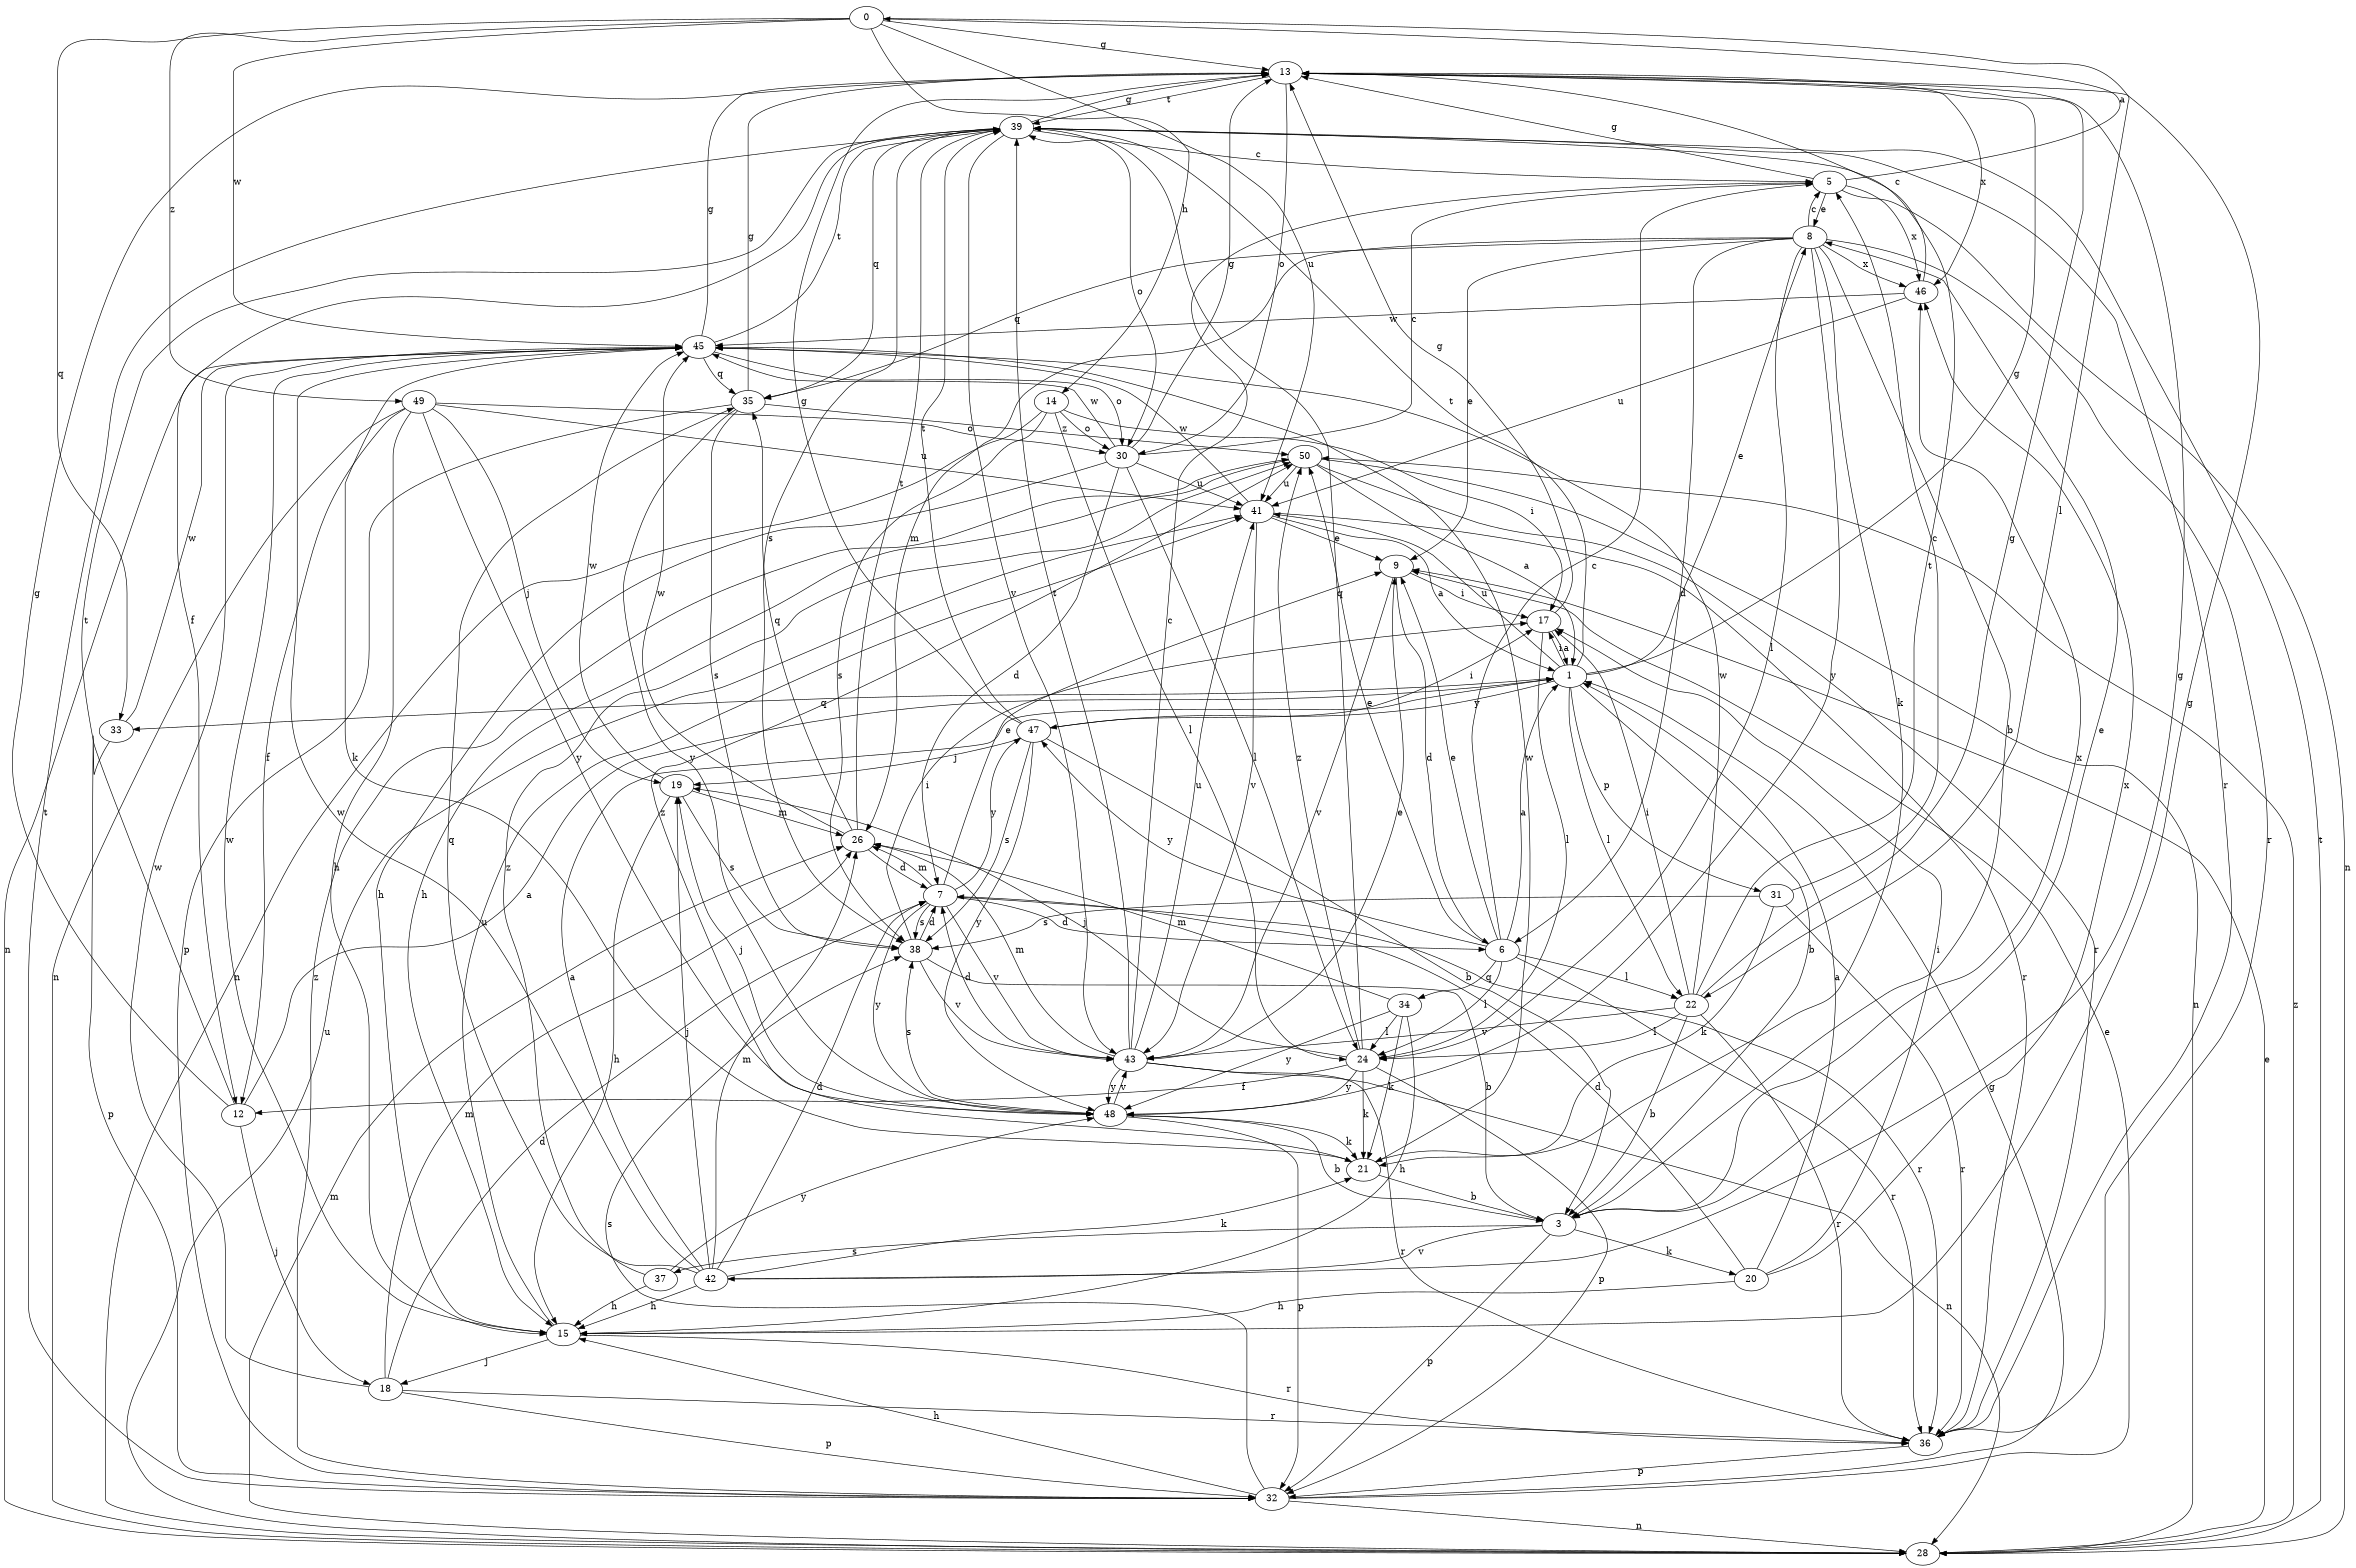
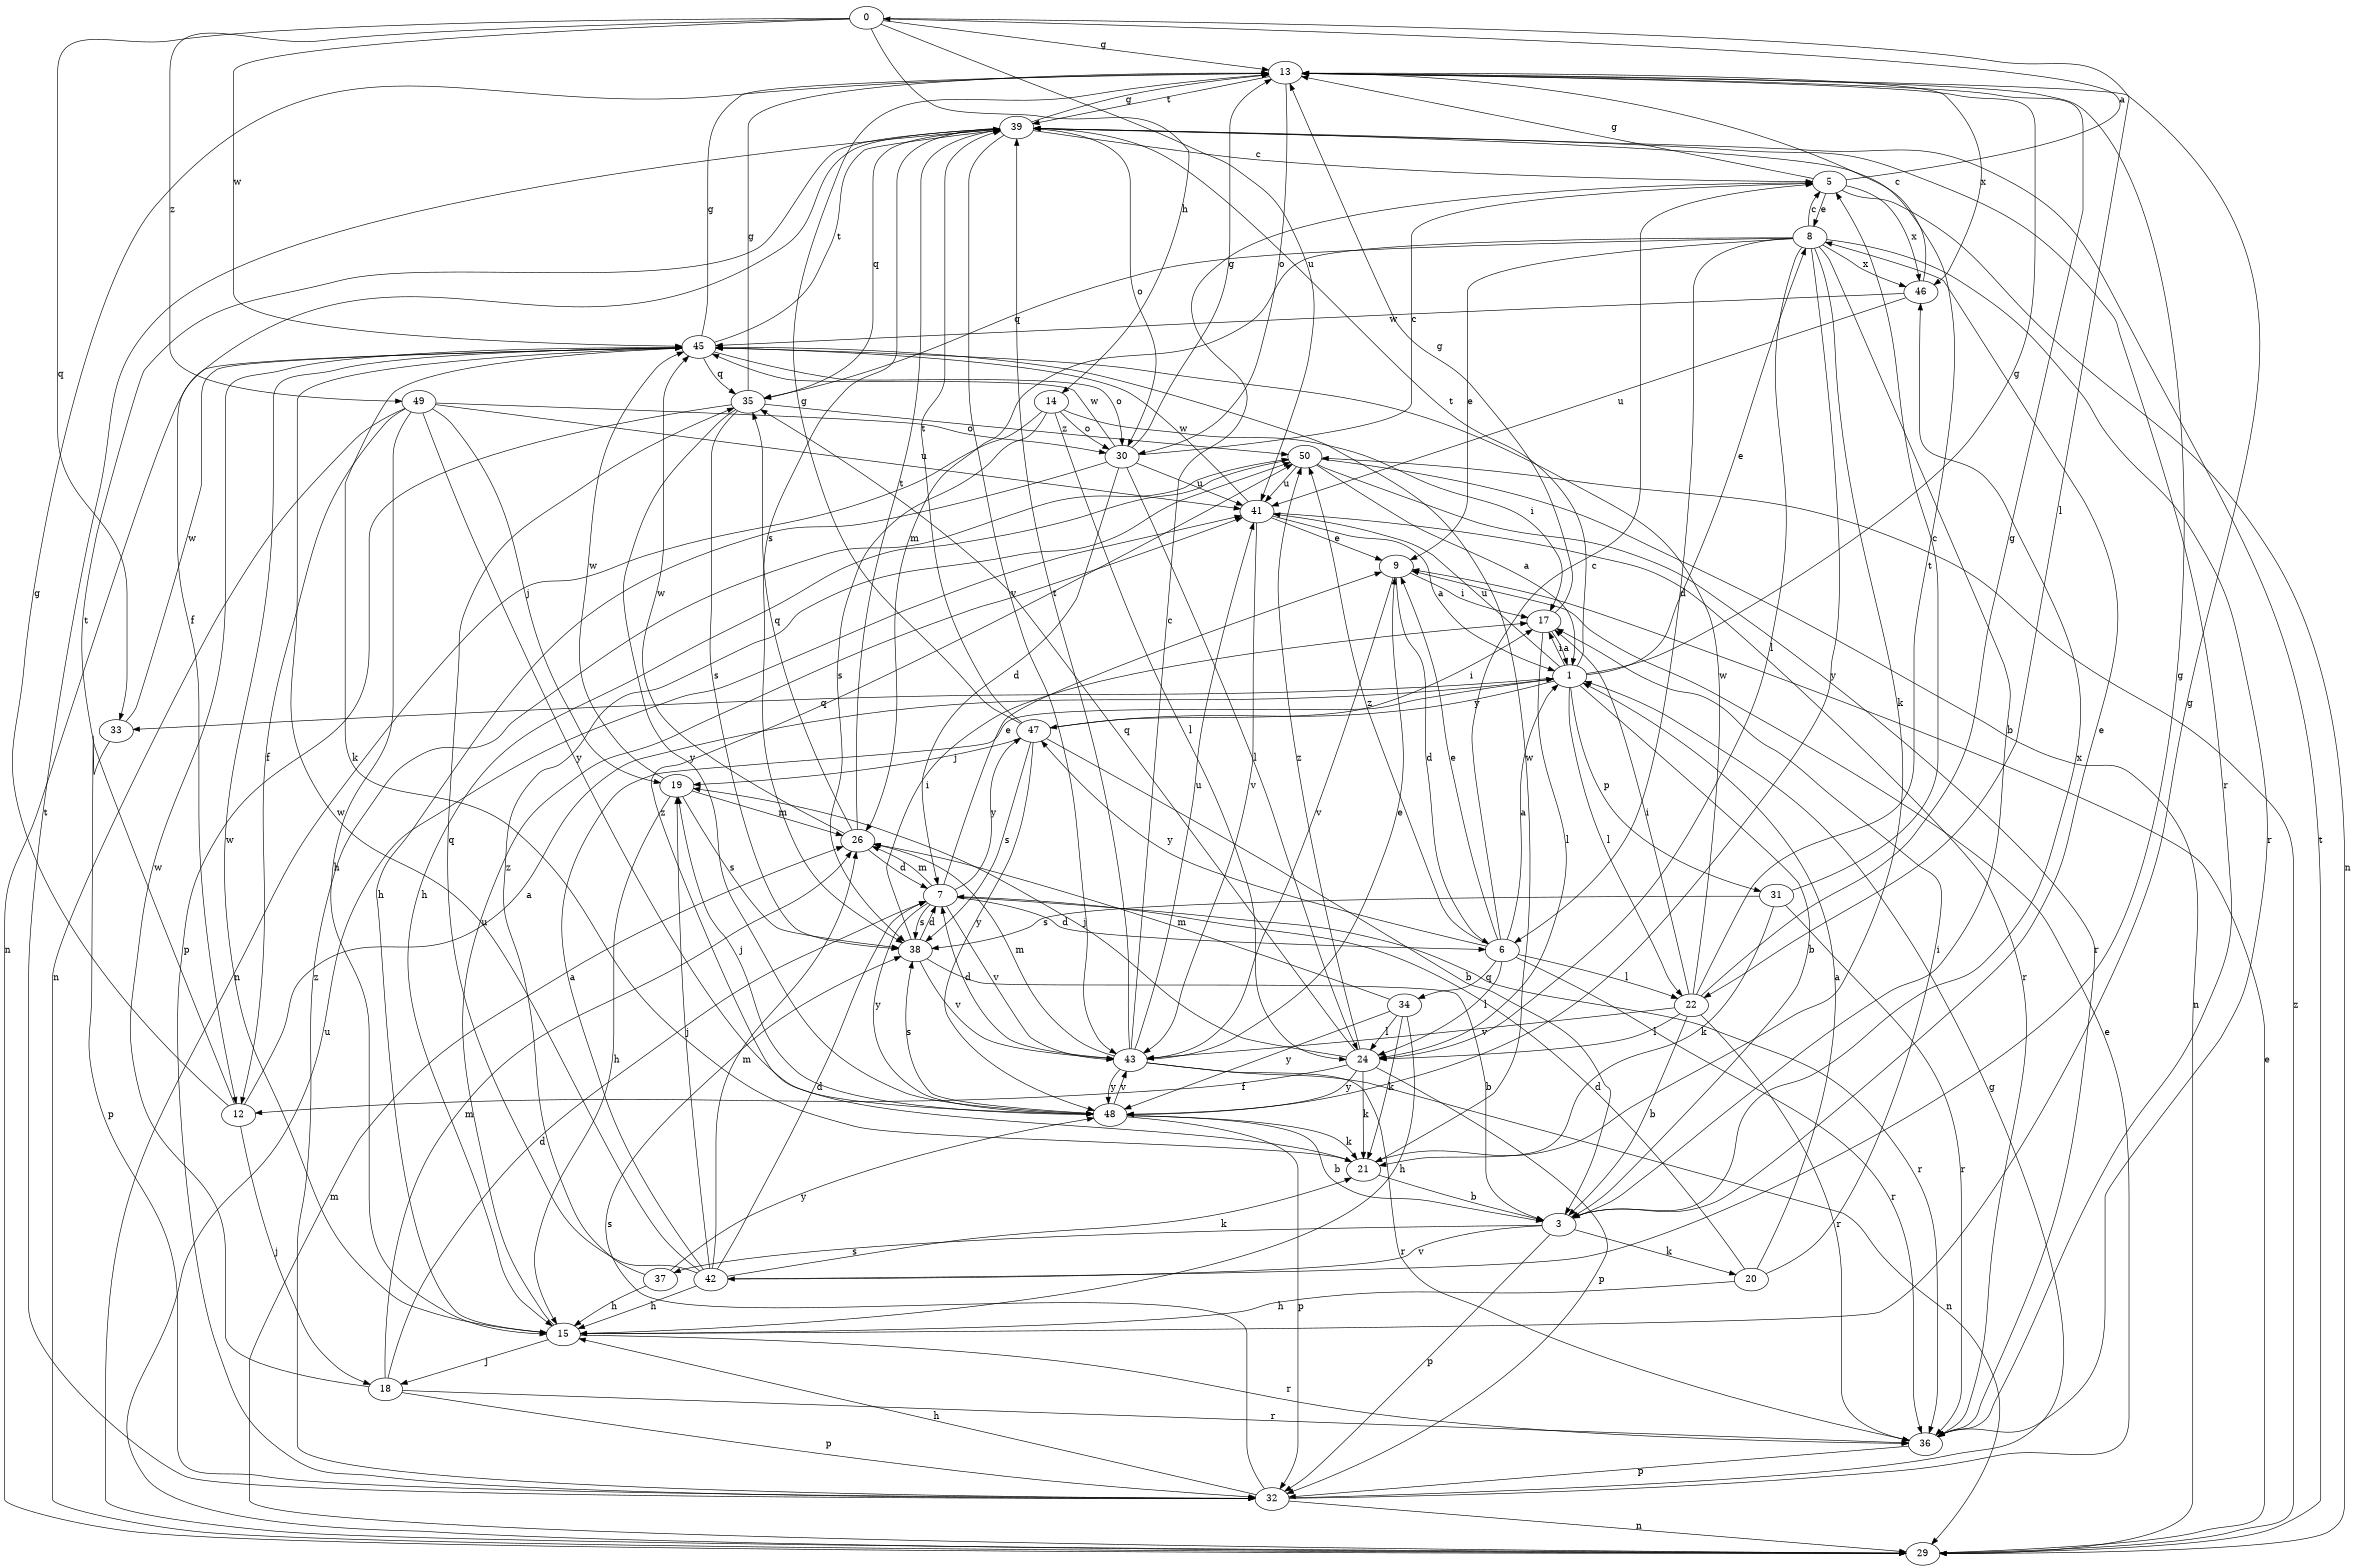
(1323, 437) -> (1105, 717)
(1370, 704) -> (1370, 704)
(2113, 830) -> none
(1923, 1554) -> (1923, 1554)
